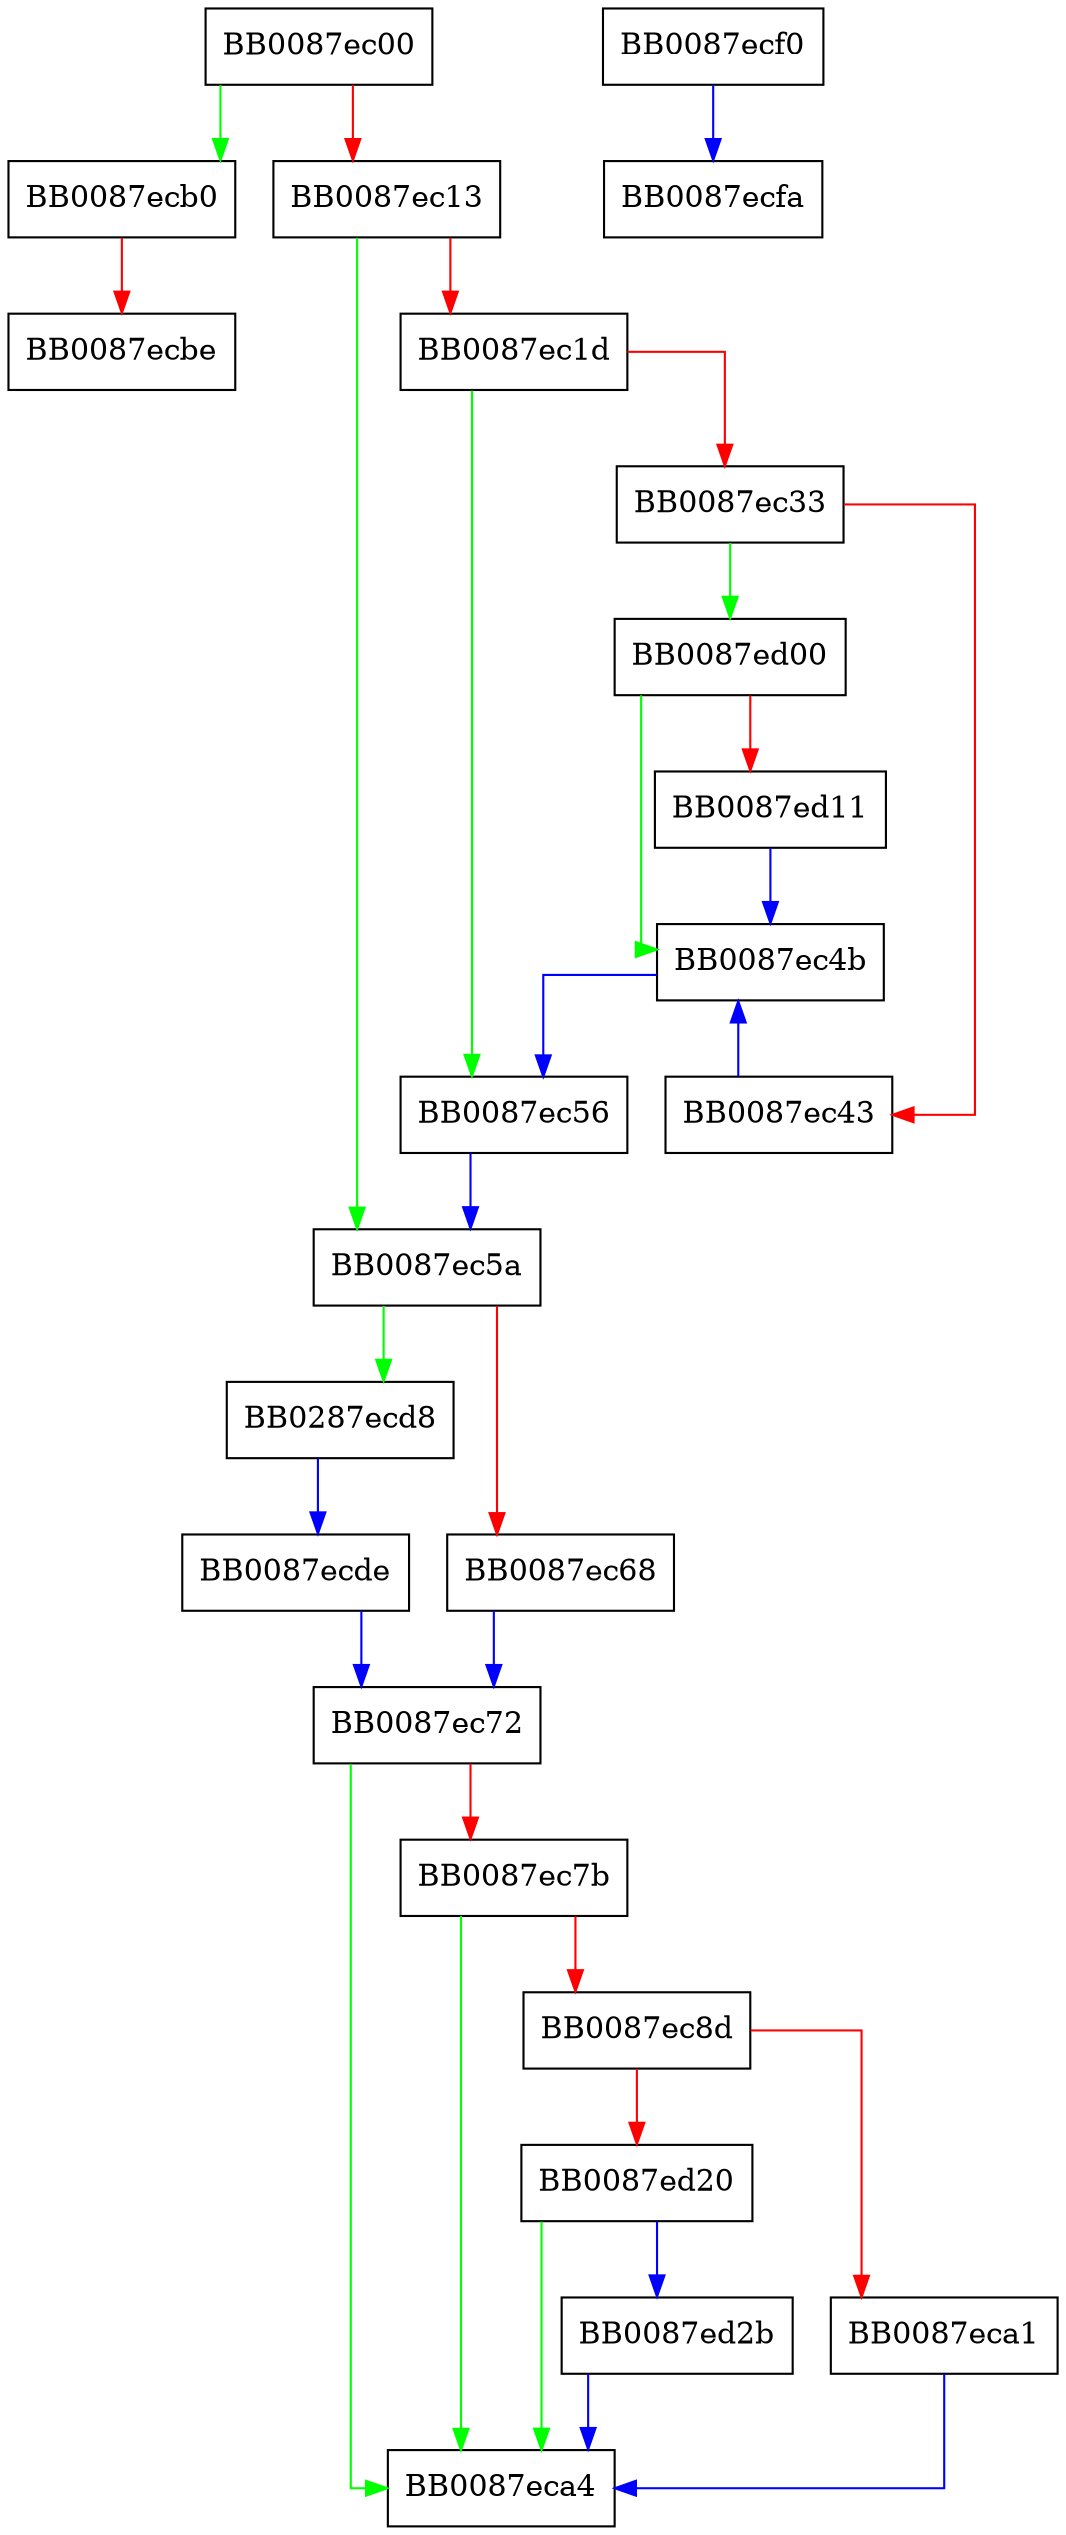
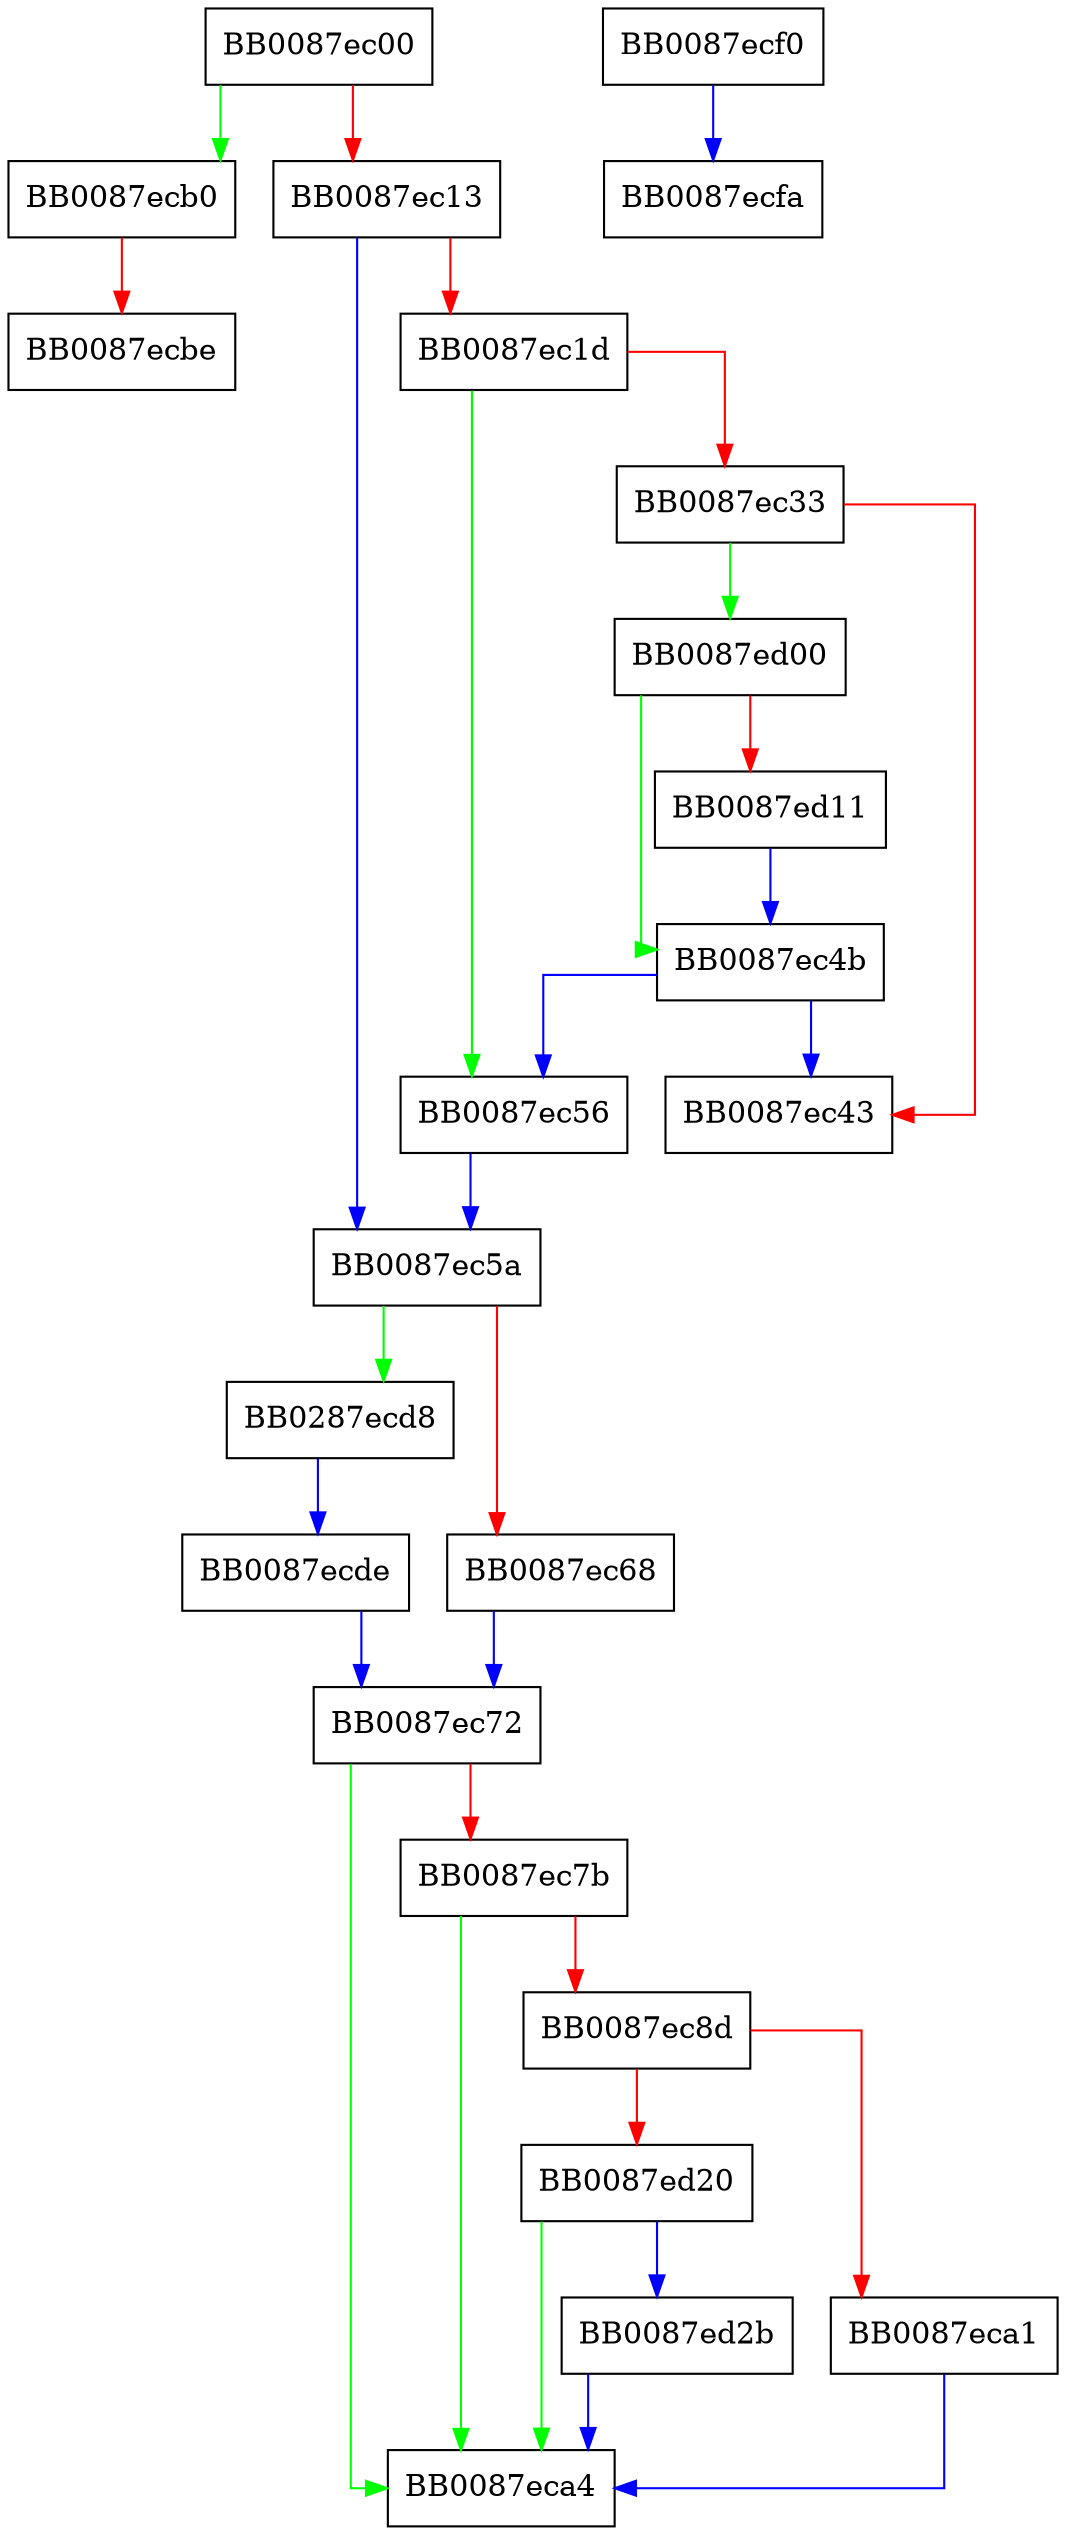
(357, 723) -> (357, 723)
(738, 1049) -> (811, 1028)
